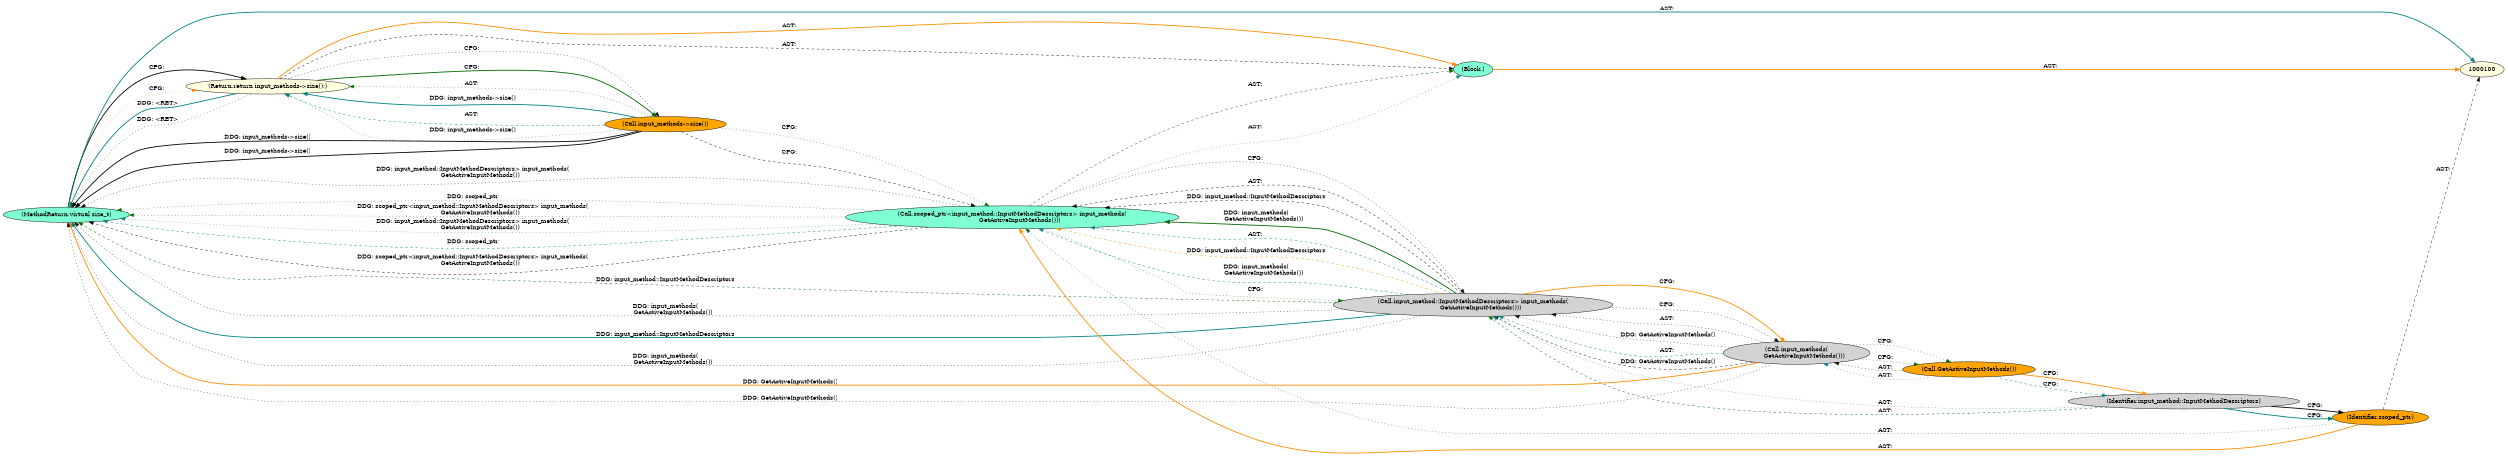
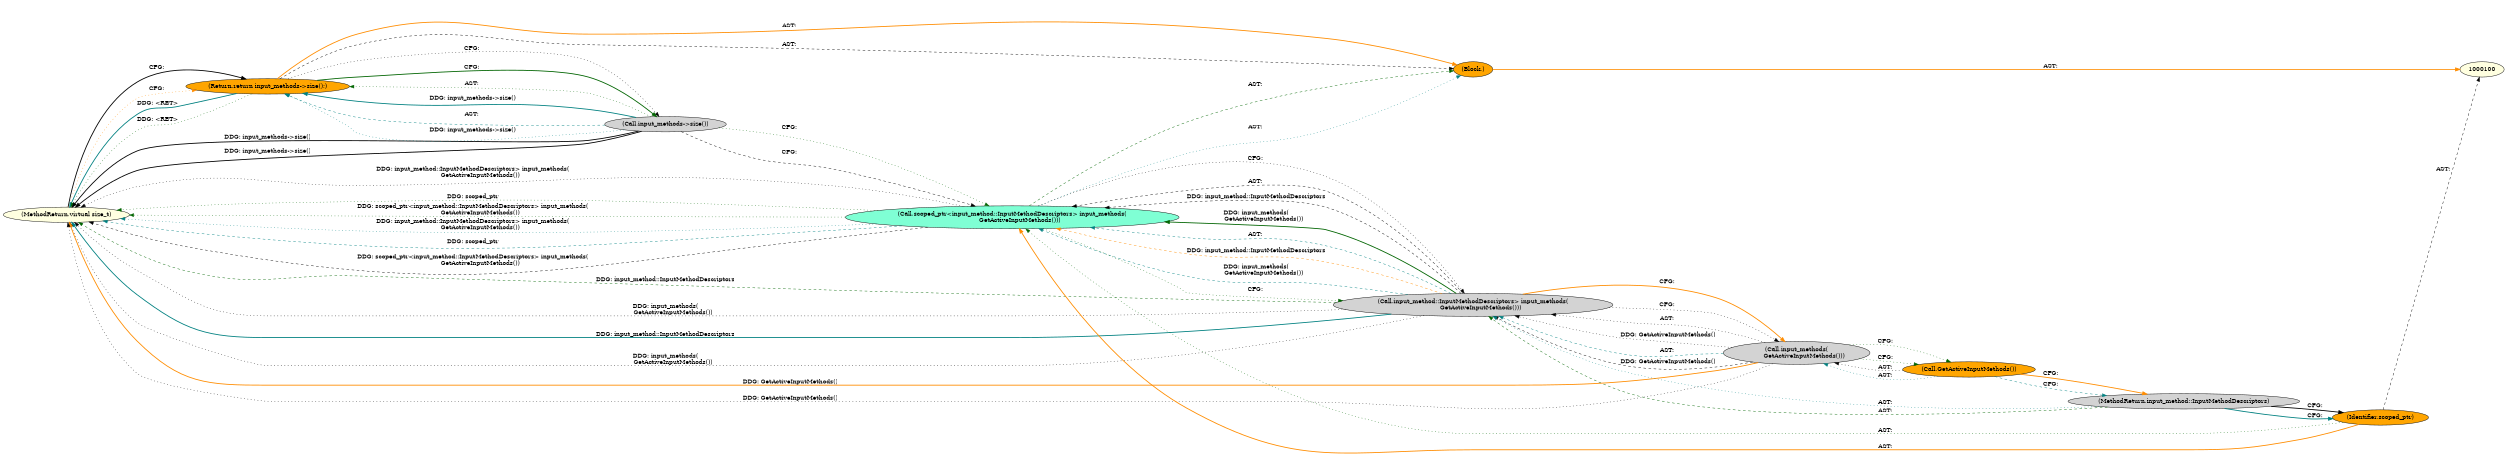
(1223, 12) -> none
(1473, 69) -> (1473, 69)
(268, 86) -> (268, 86)
(666, 124) -> (666, 124)
(66, 215) -> (66, 215)
(2184, 401) -> (2184, 401)
